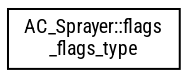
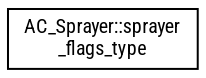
(94, 39) -> (103, 39)
